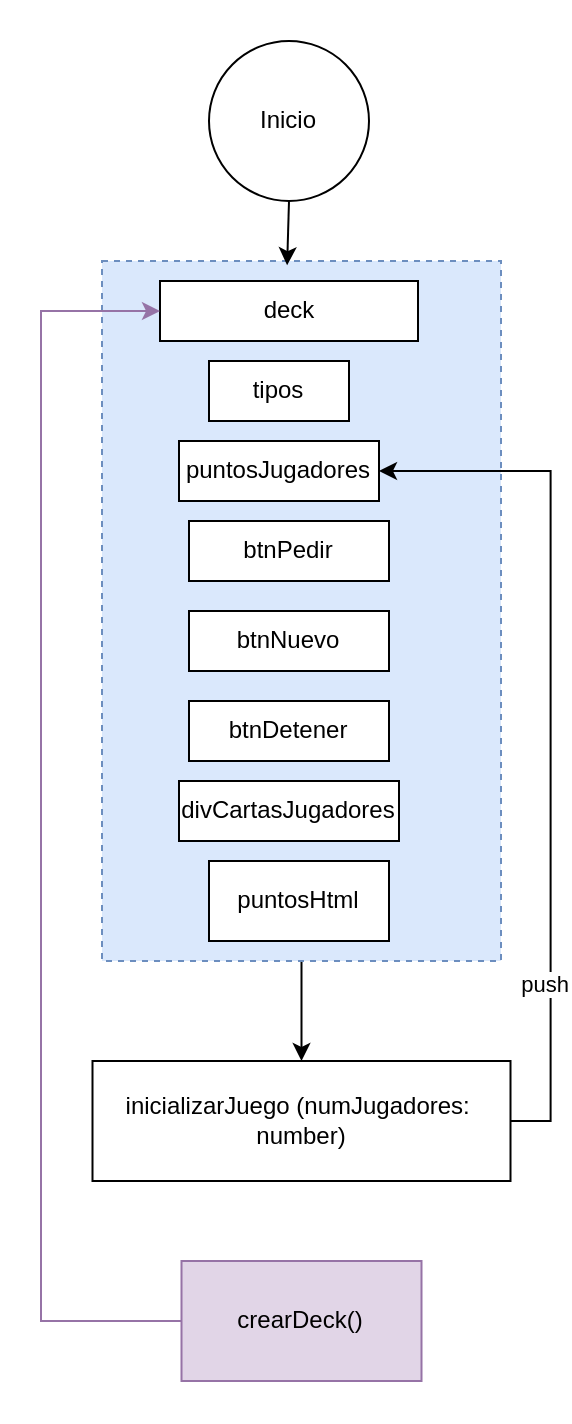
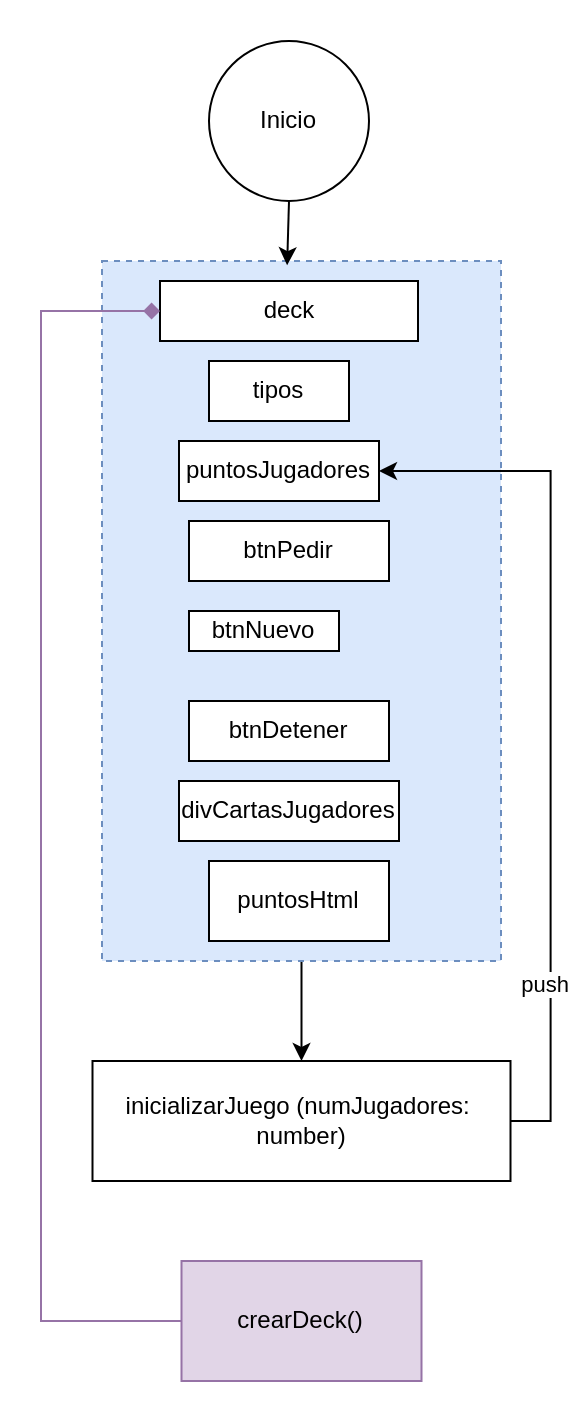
(144, 311) -> (143, 311)
(289, 641) -> (264, 631)
